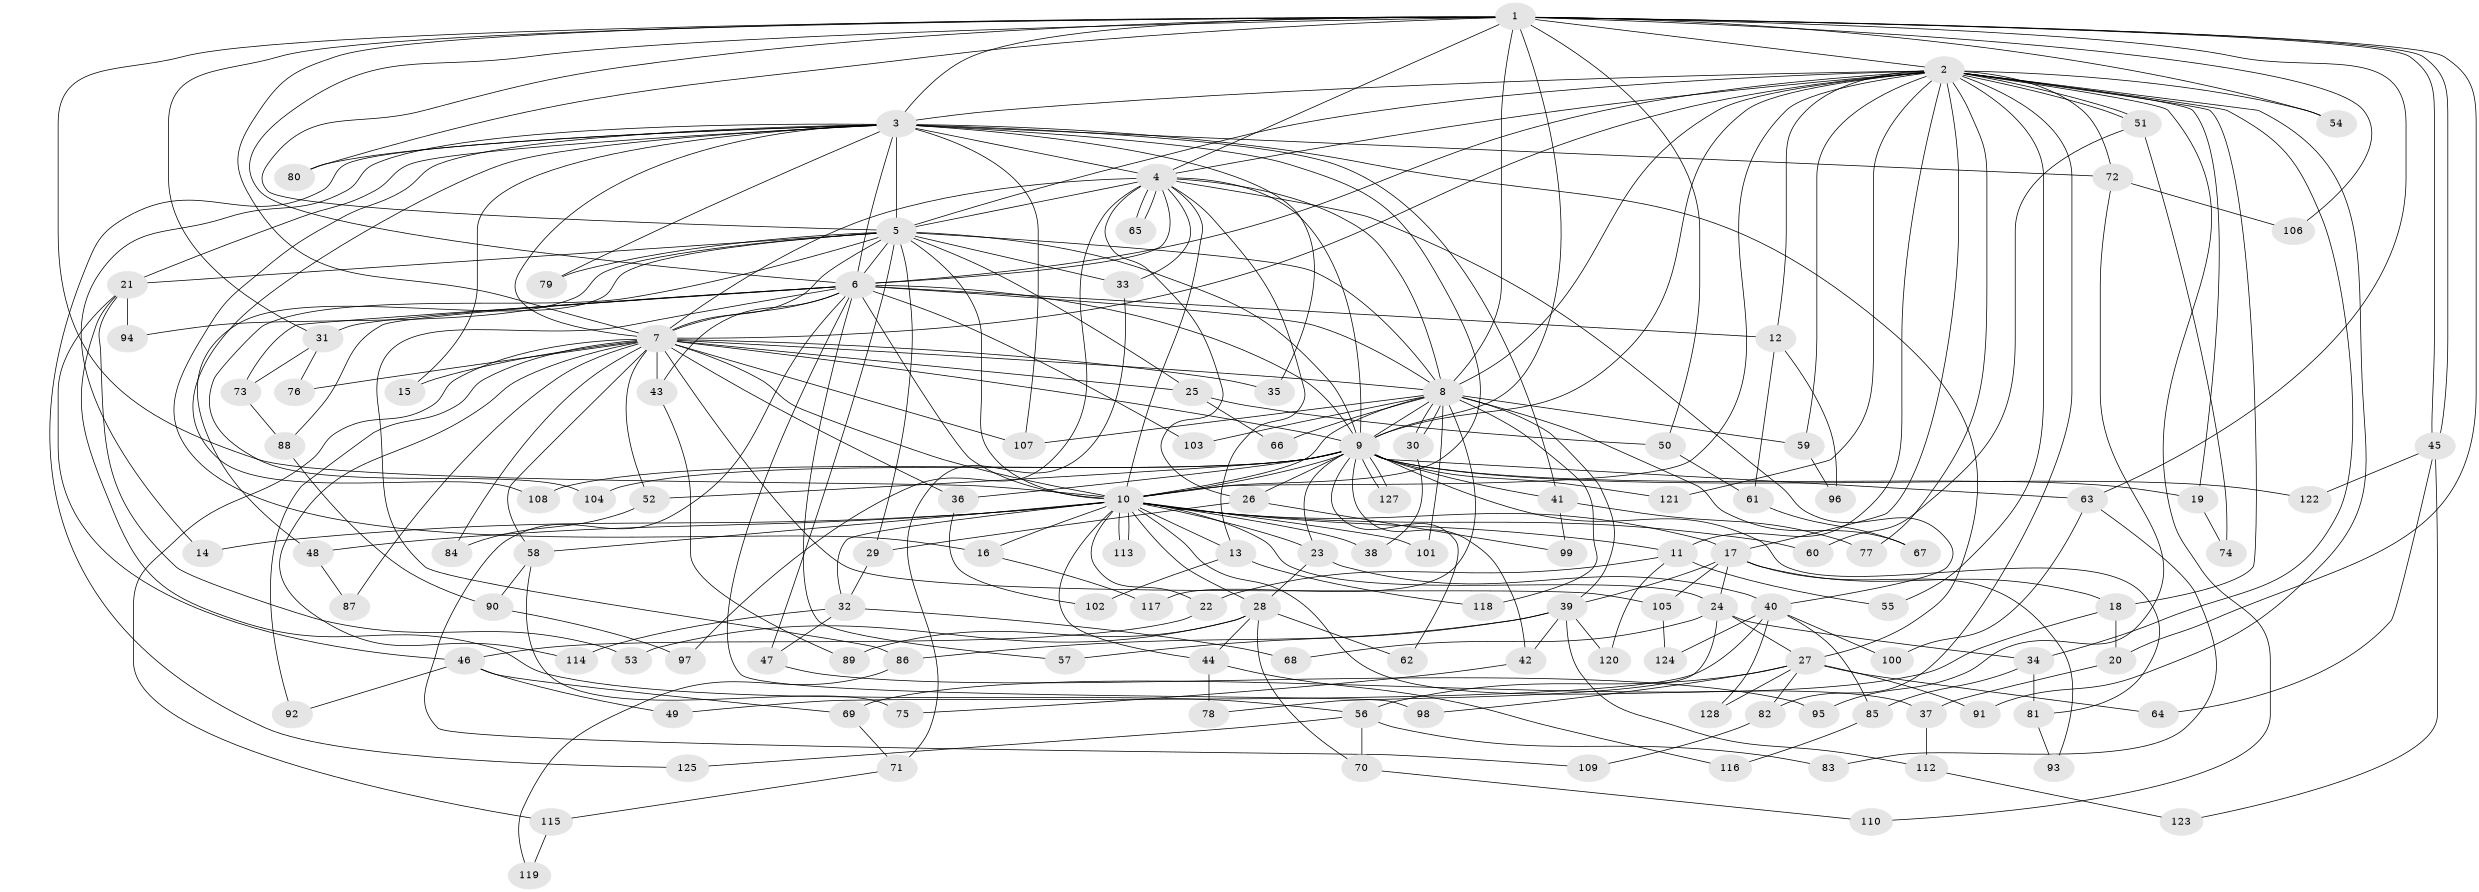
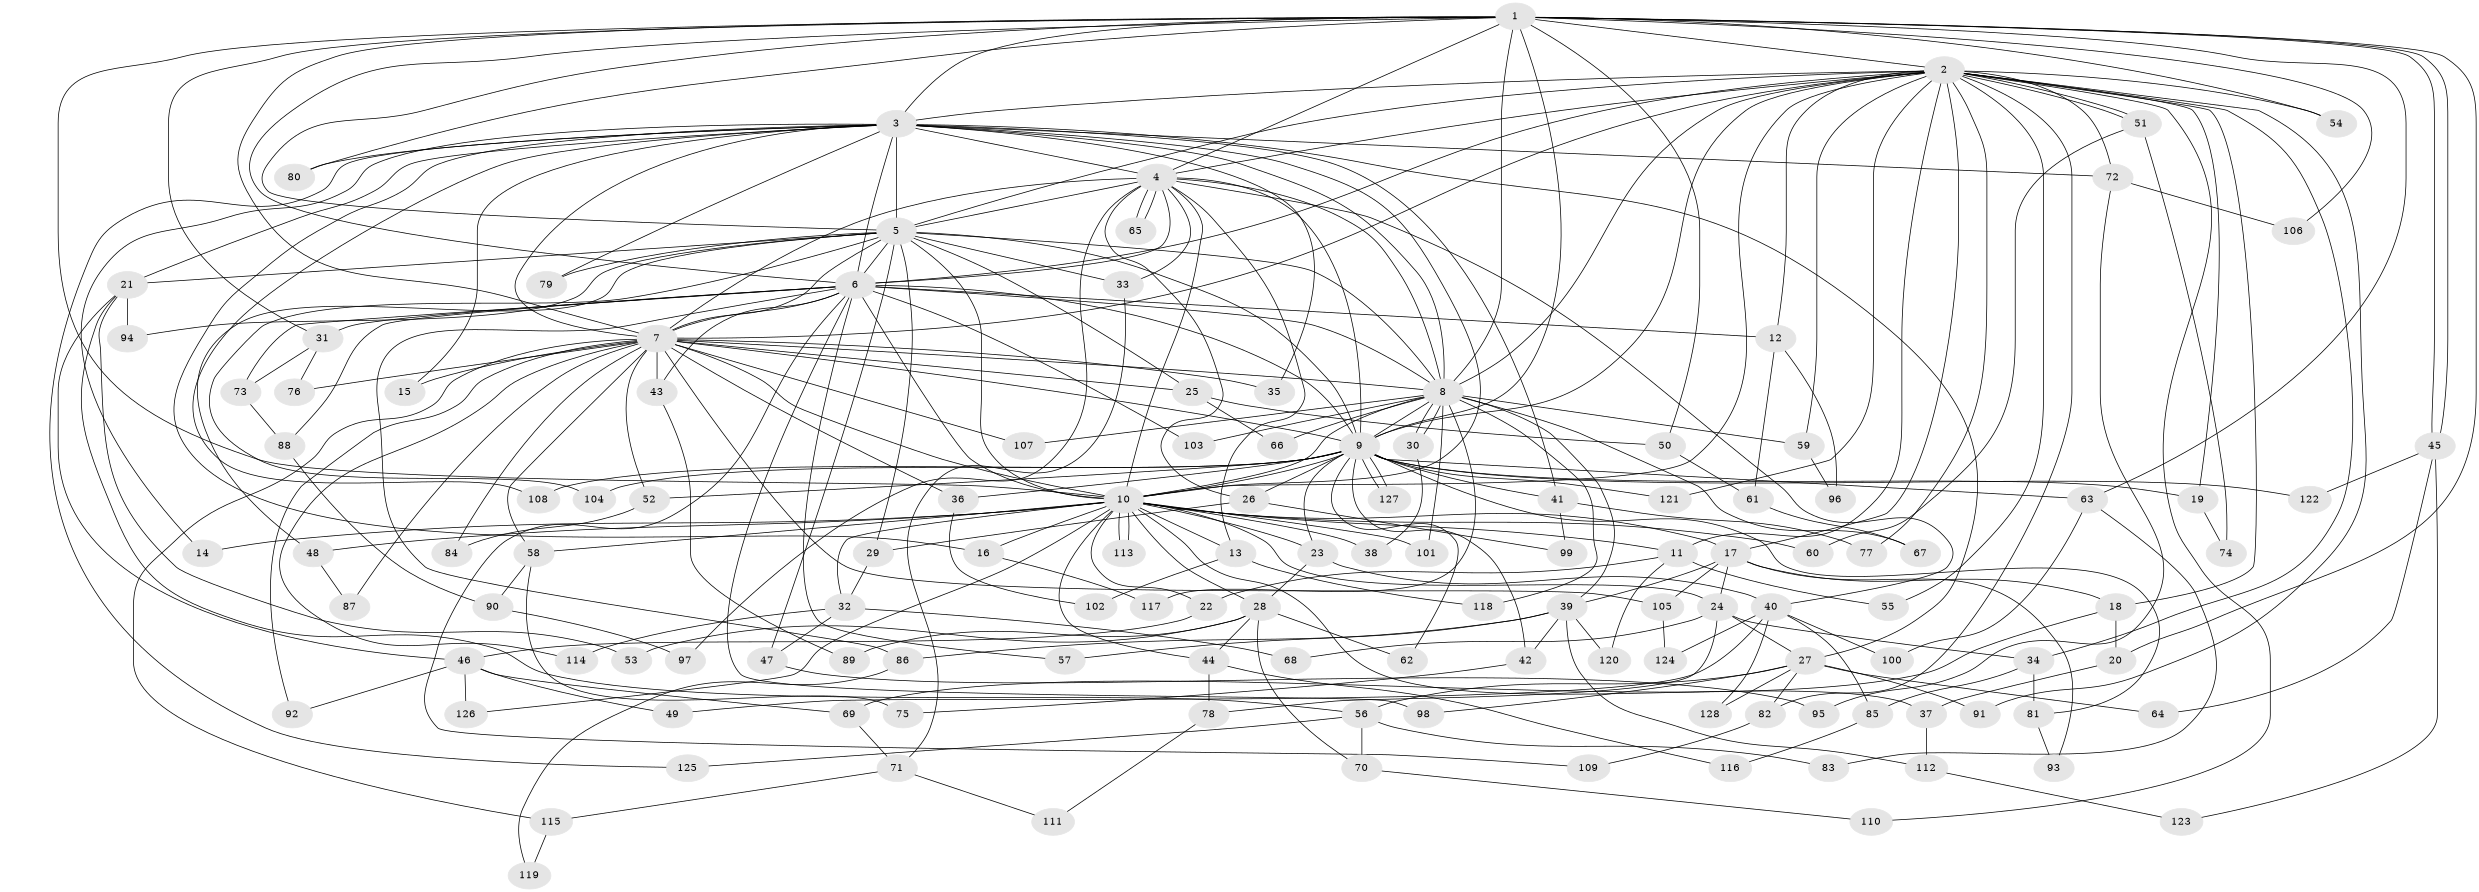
(1038, 256) -> (1223, 159)
none -> (466, 715)
none -> (1053, 822)
